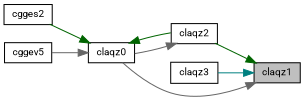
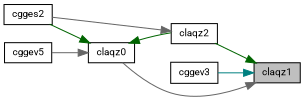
(151, 50) -> (107, 24)
(194, 73) -> (194, 73)
